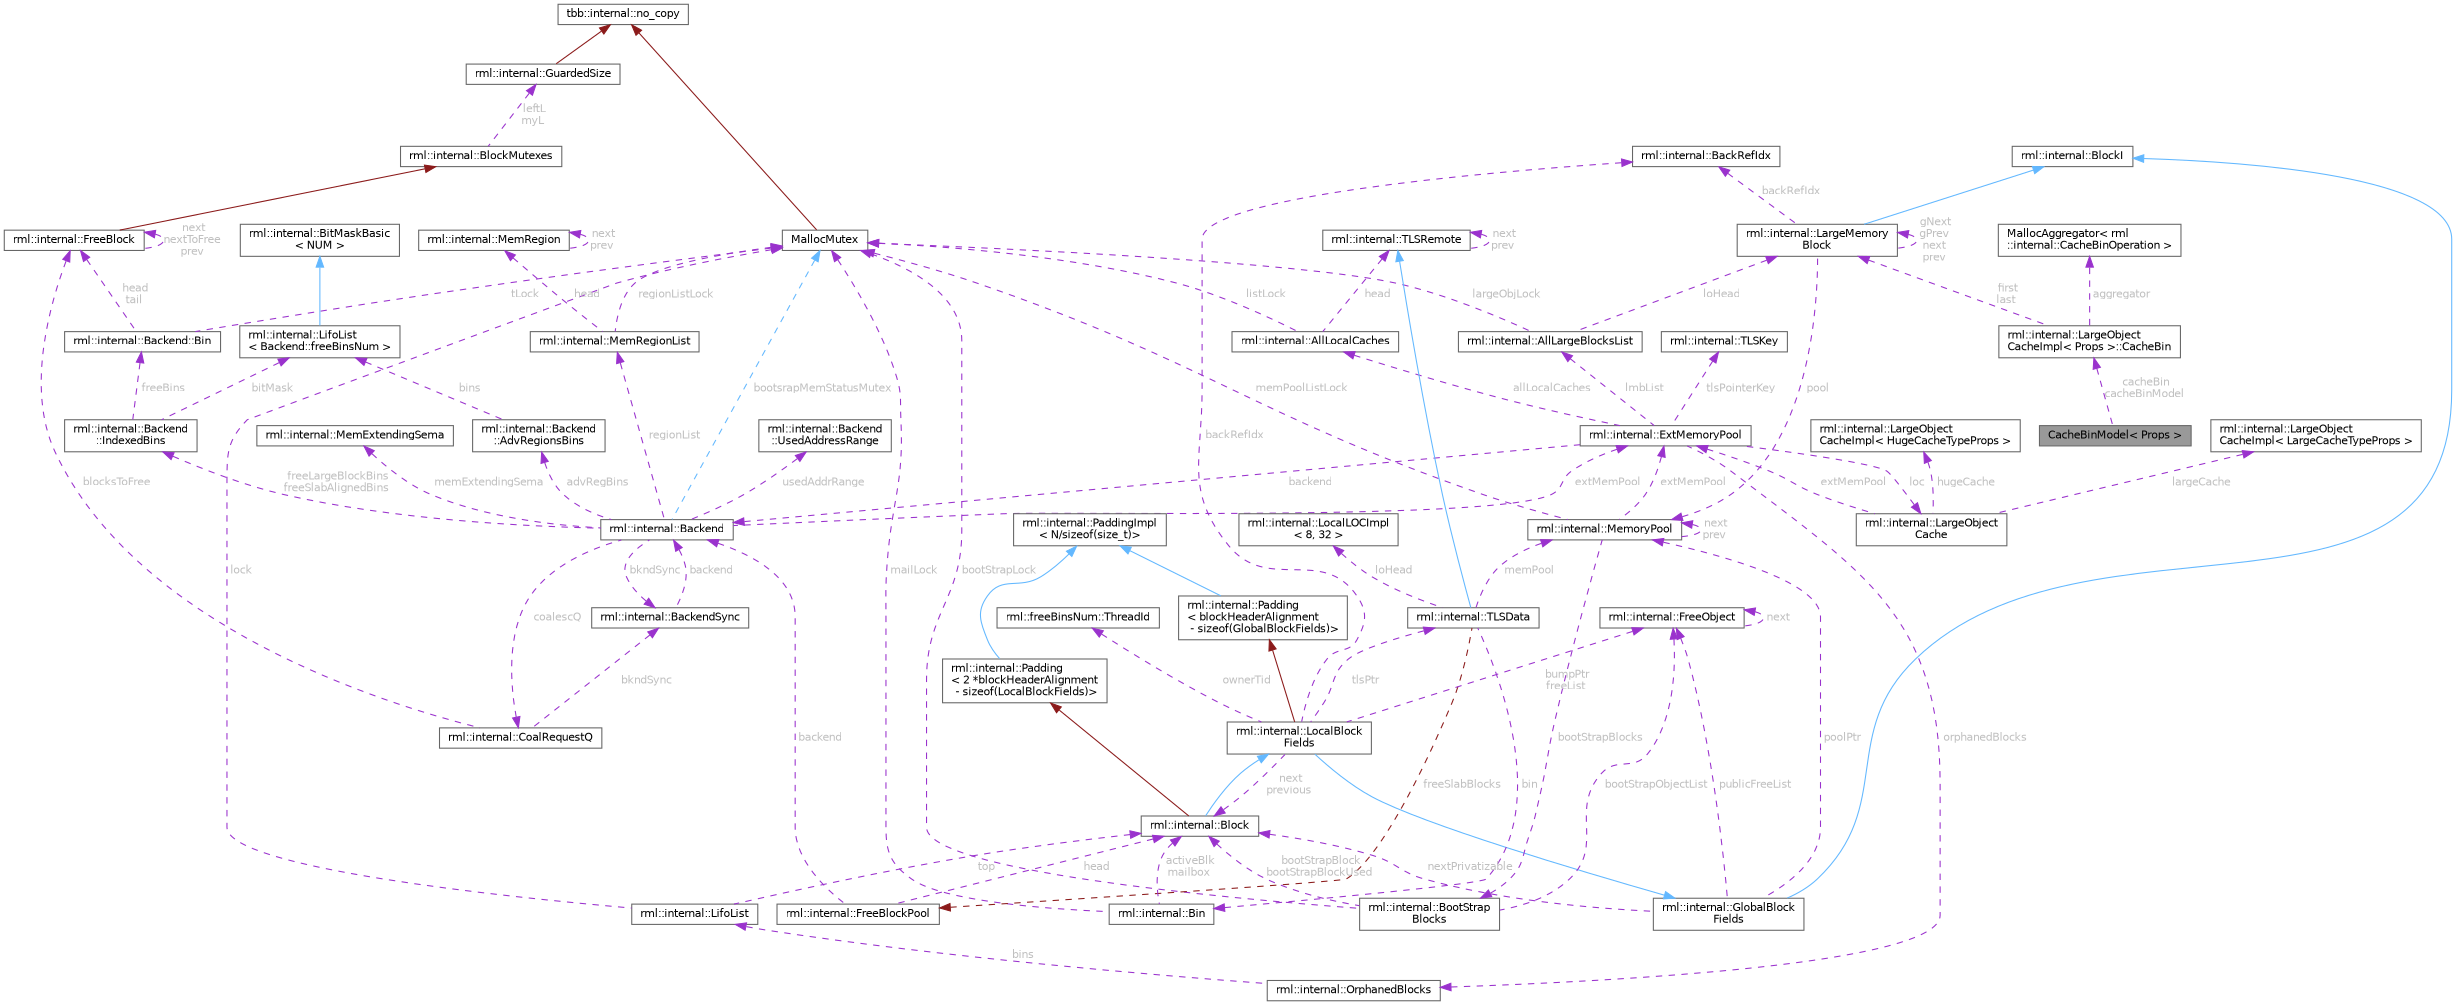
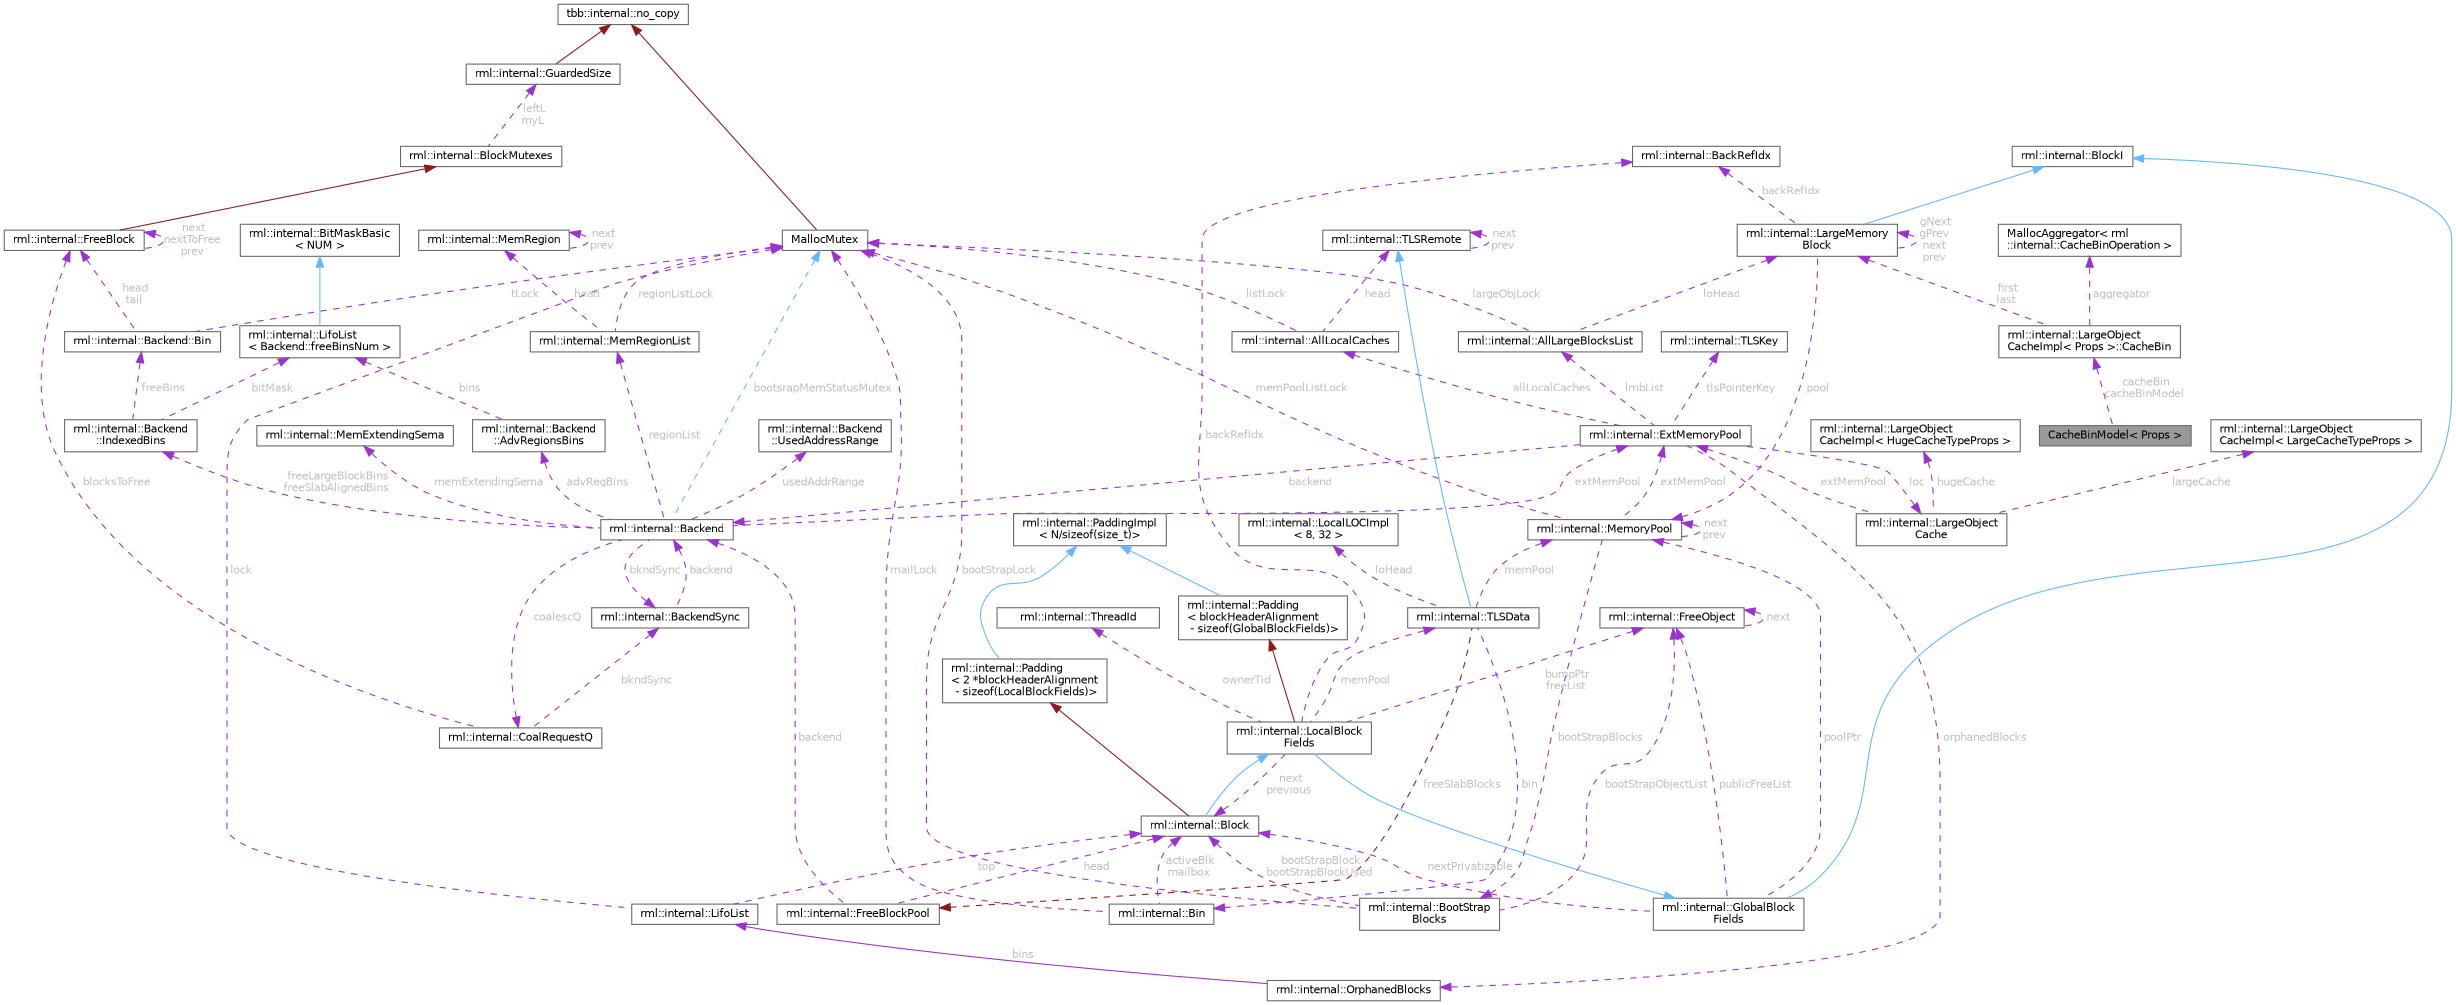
(1078, 618) -> (1078, 618)
(1364, 681) -> (1364, 681)
(1006, 960) -> (1006, 960)
